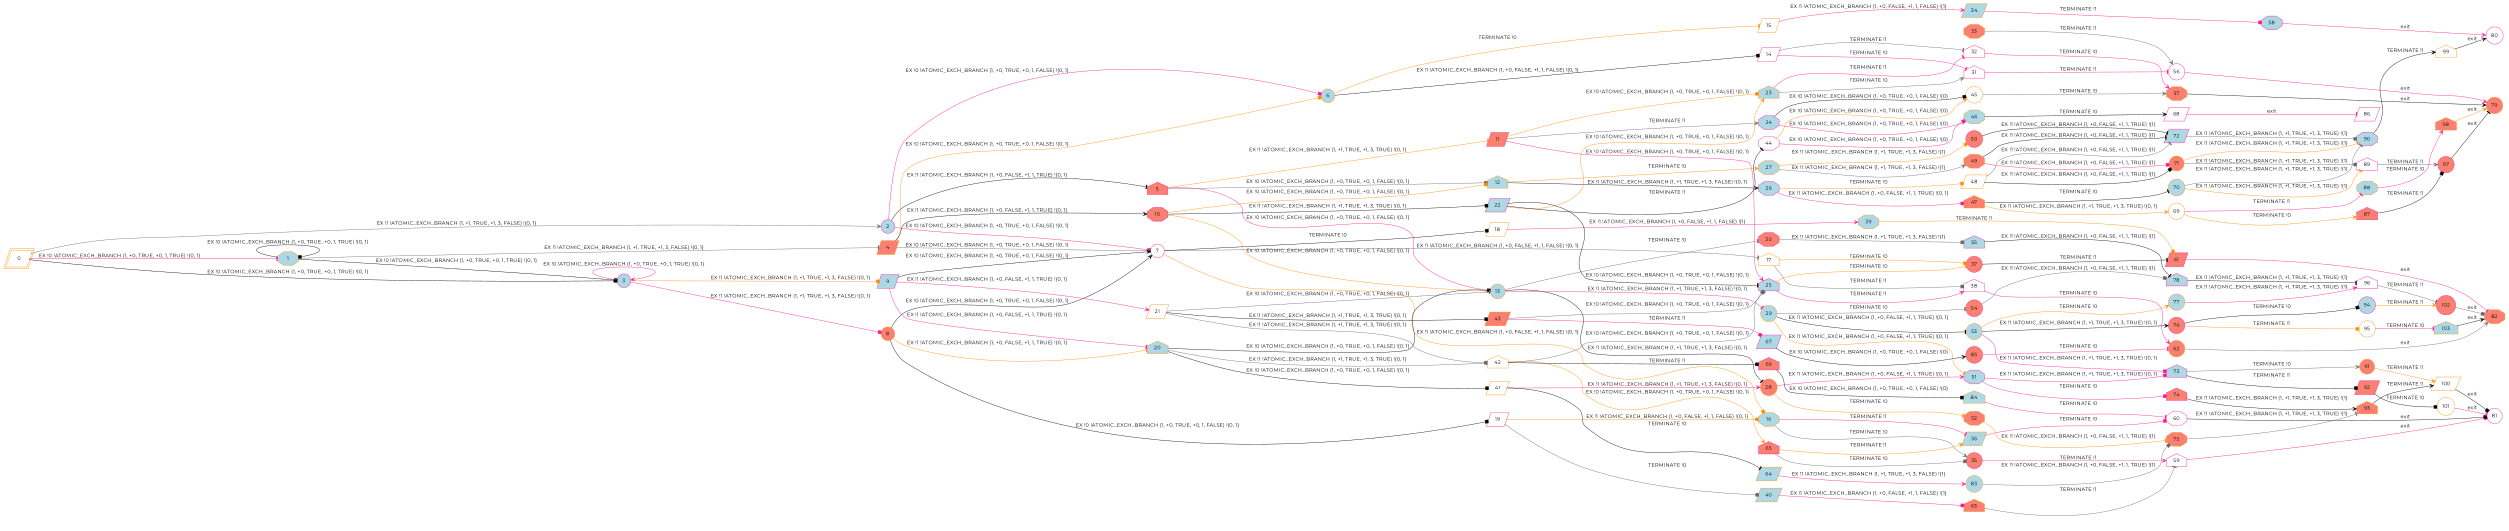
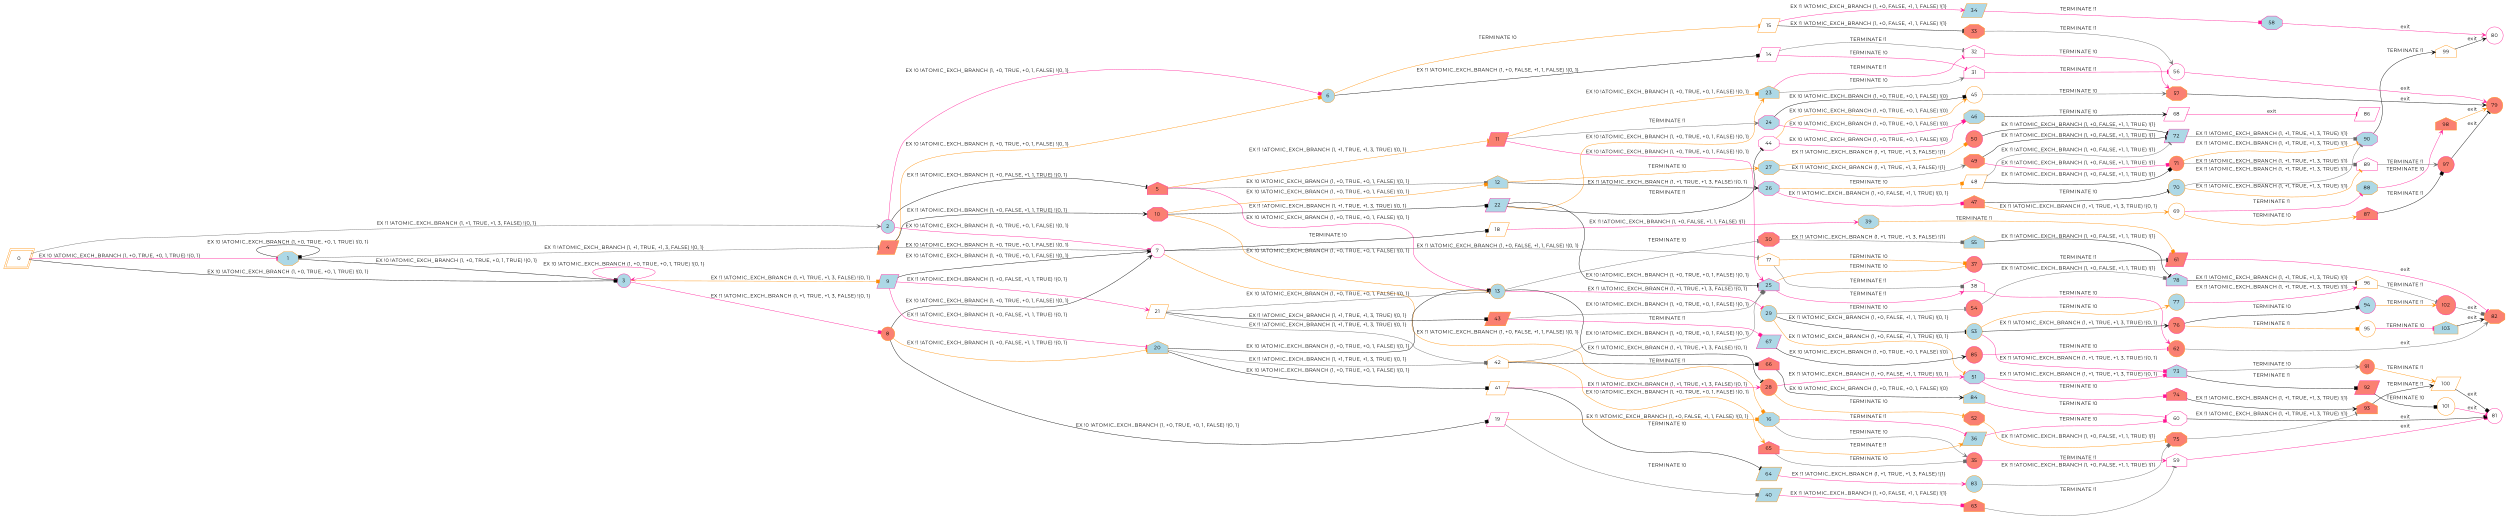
none -> (1870, 28)
(1974, 243) -> (1974, 243)
(2367, 283) -> (2367, 283)
(1861, 396) -> (1861, 396)
